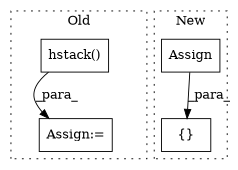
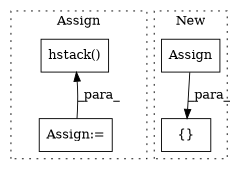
(79, 21) -> (79, 21)
(34, 91) -> (78, 100)
